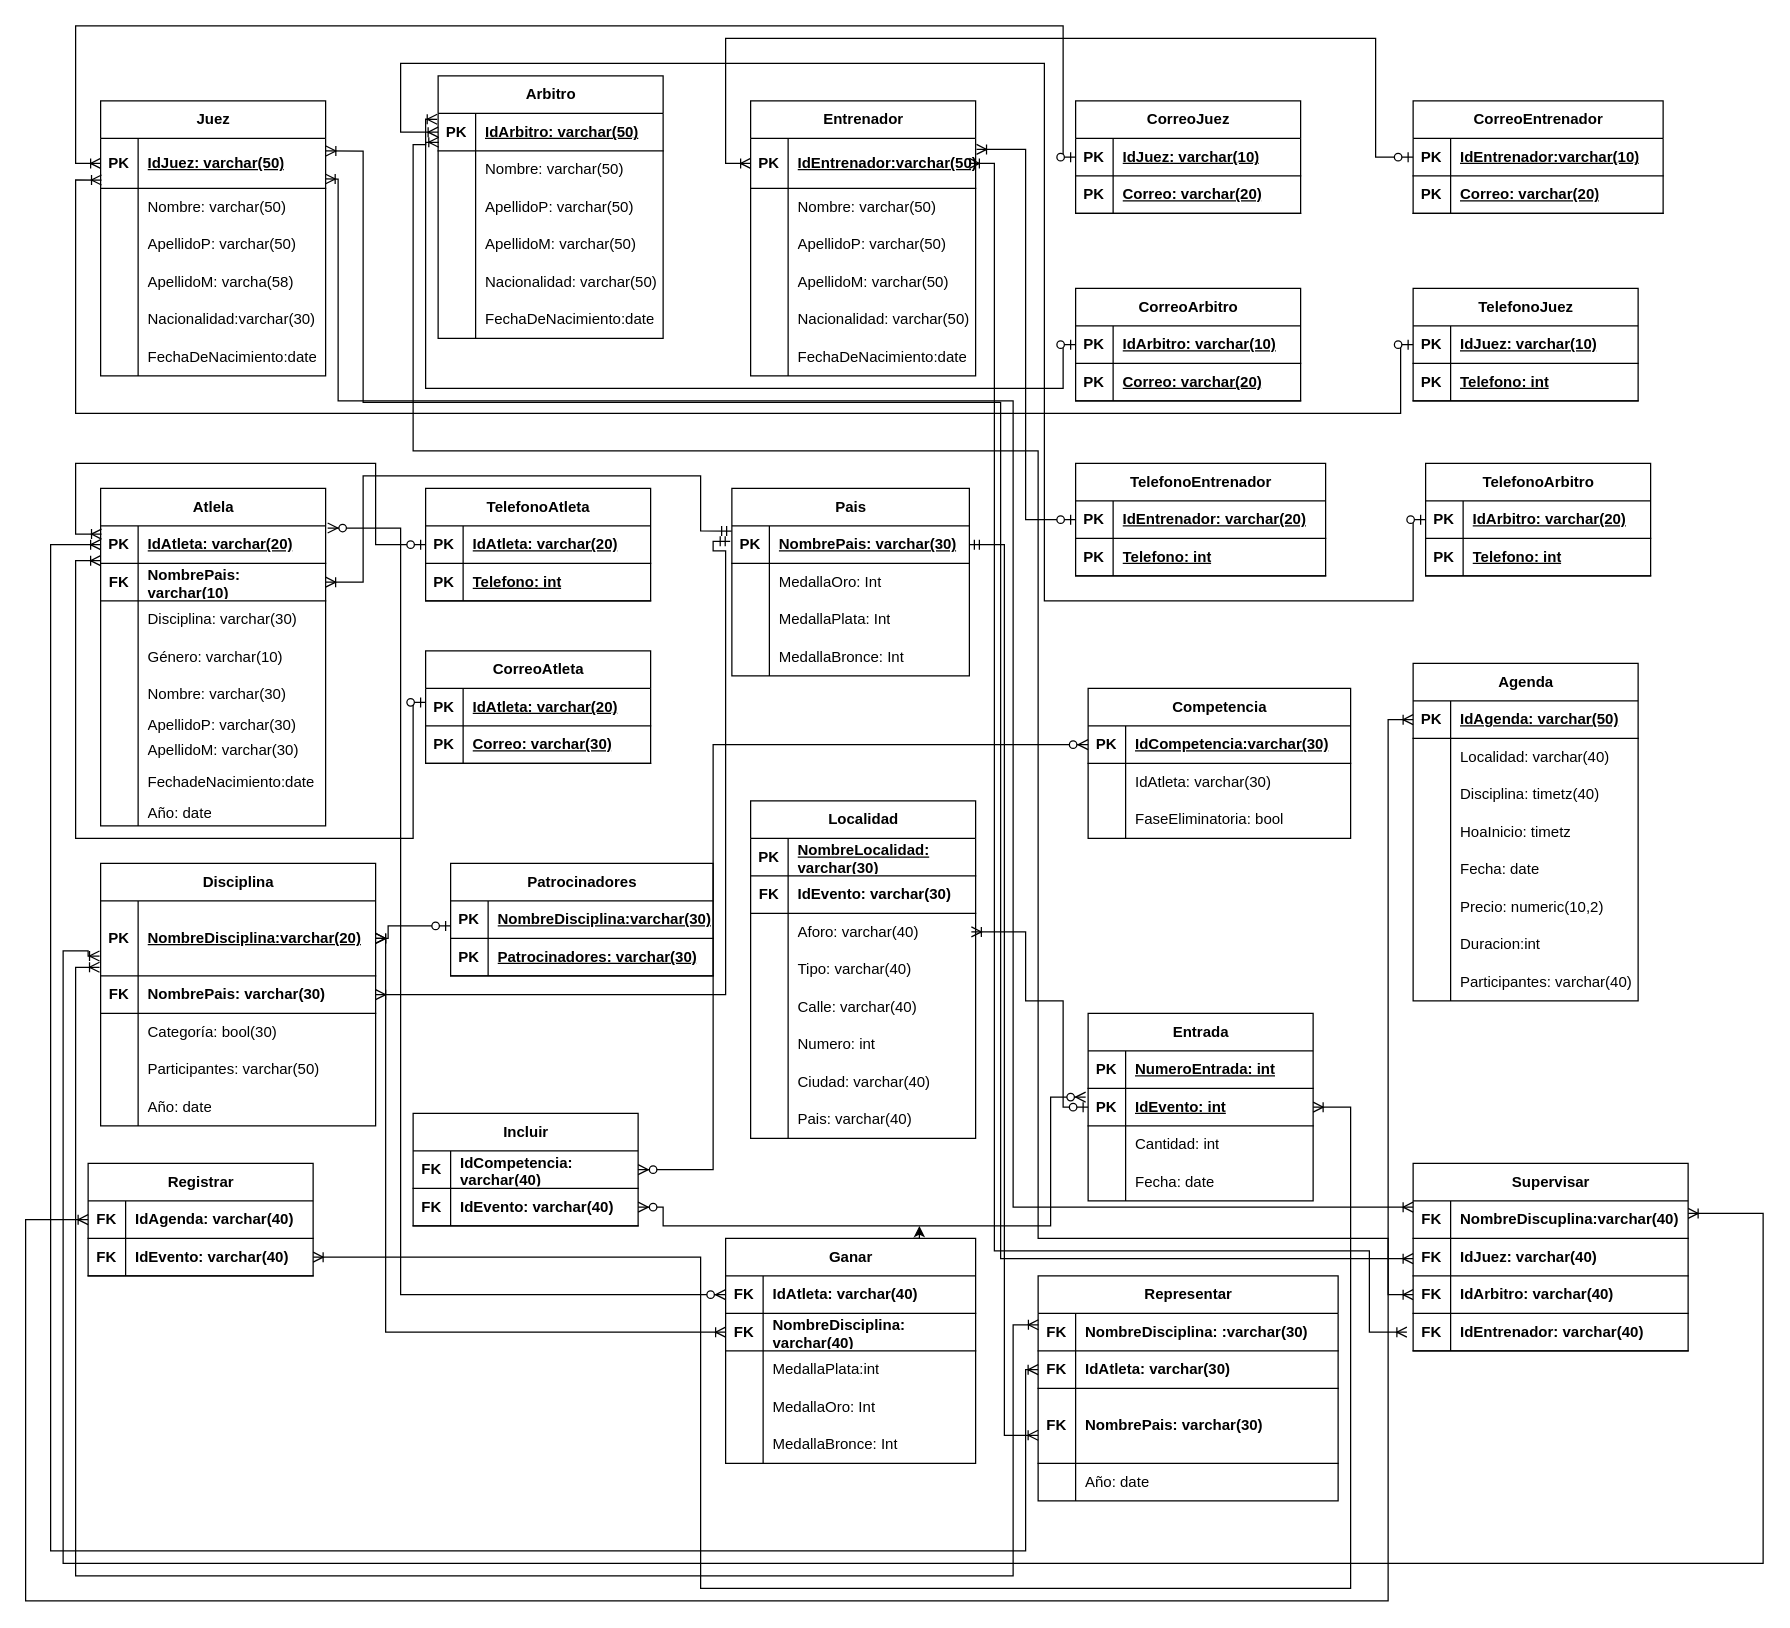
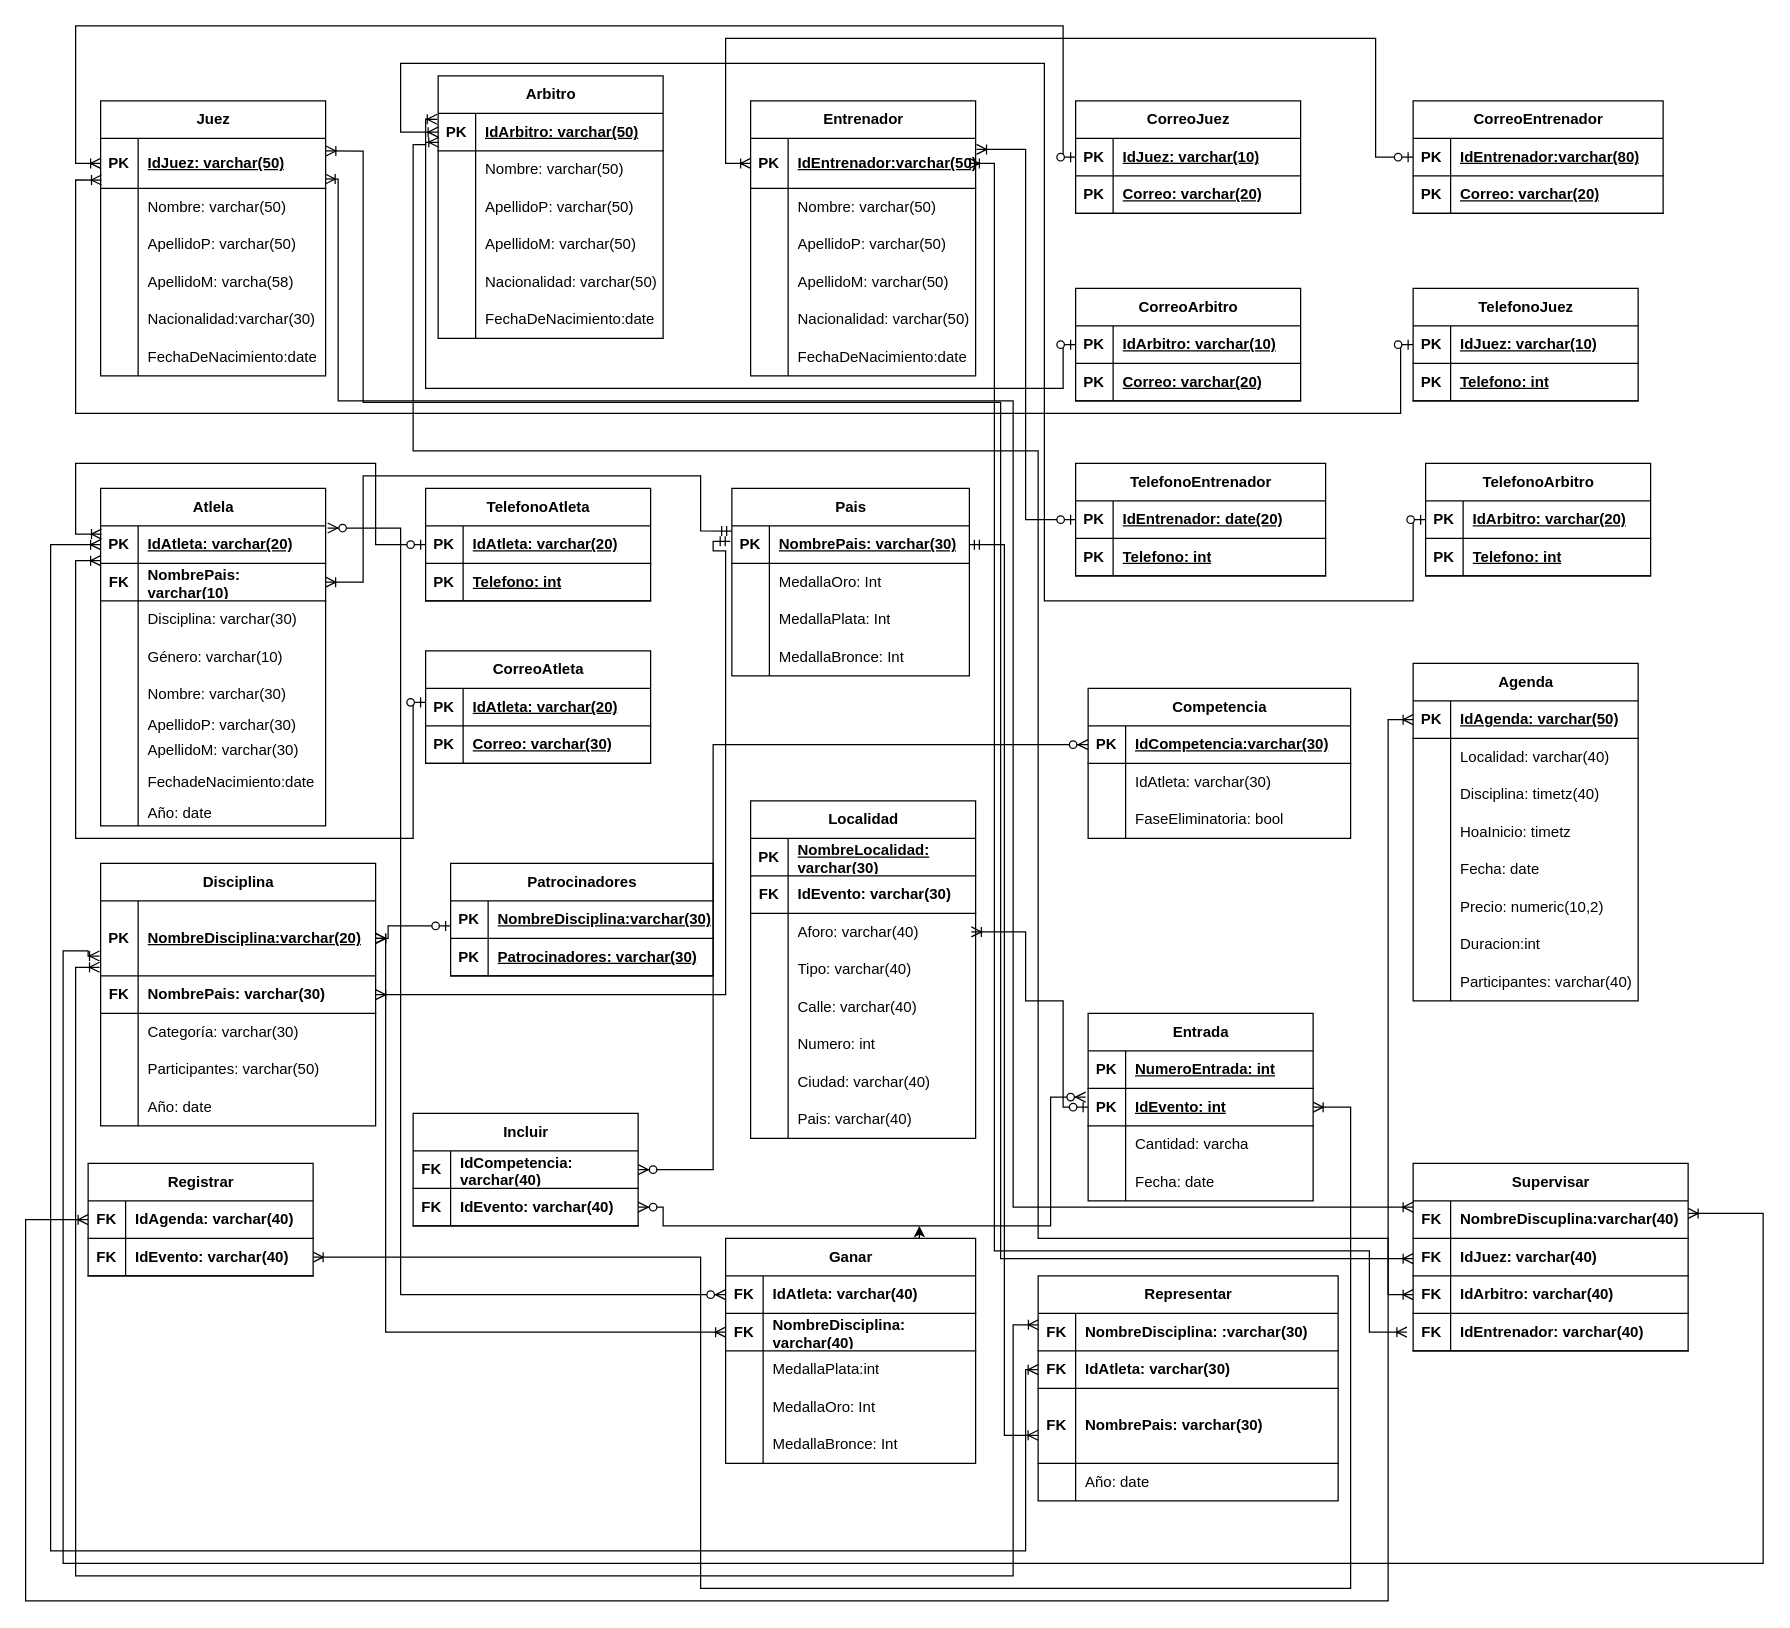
(1559, 157) -> (1559, 157)
(1224, 519) -> (1212, 519)
(224, 1032) -> (239, 1032)
(1182, 1144) -> (1197, 1144)
